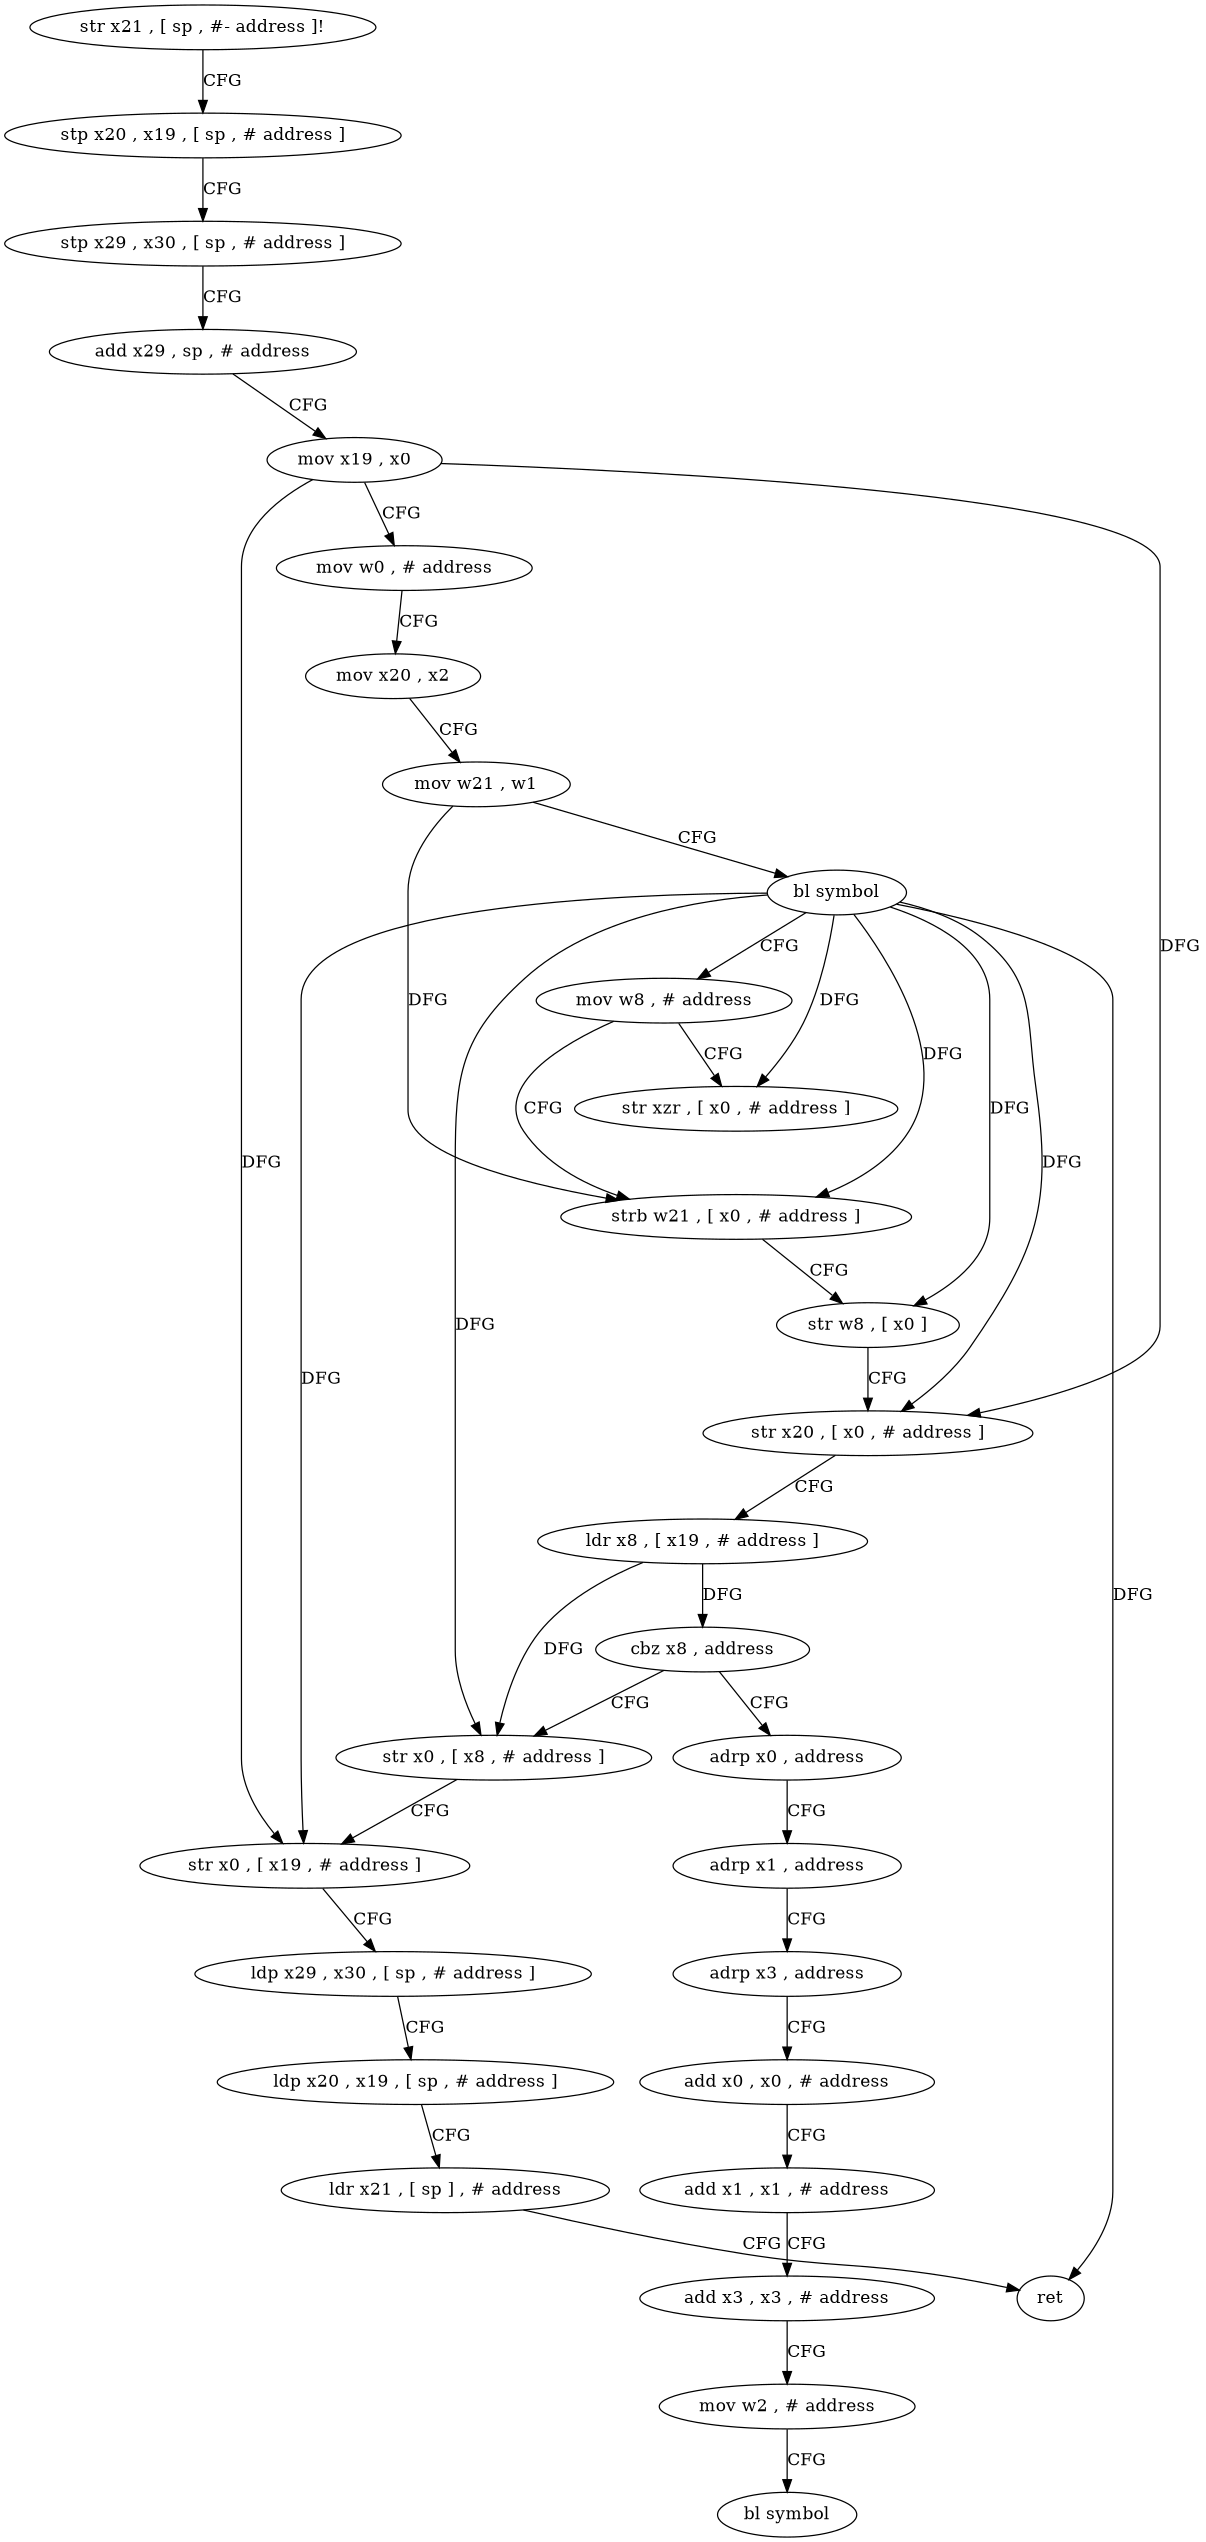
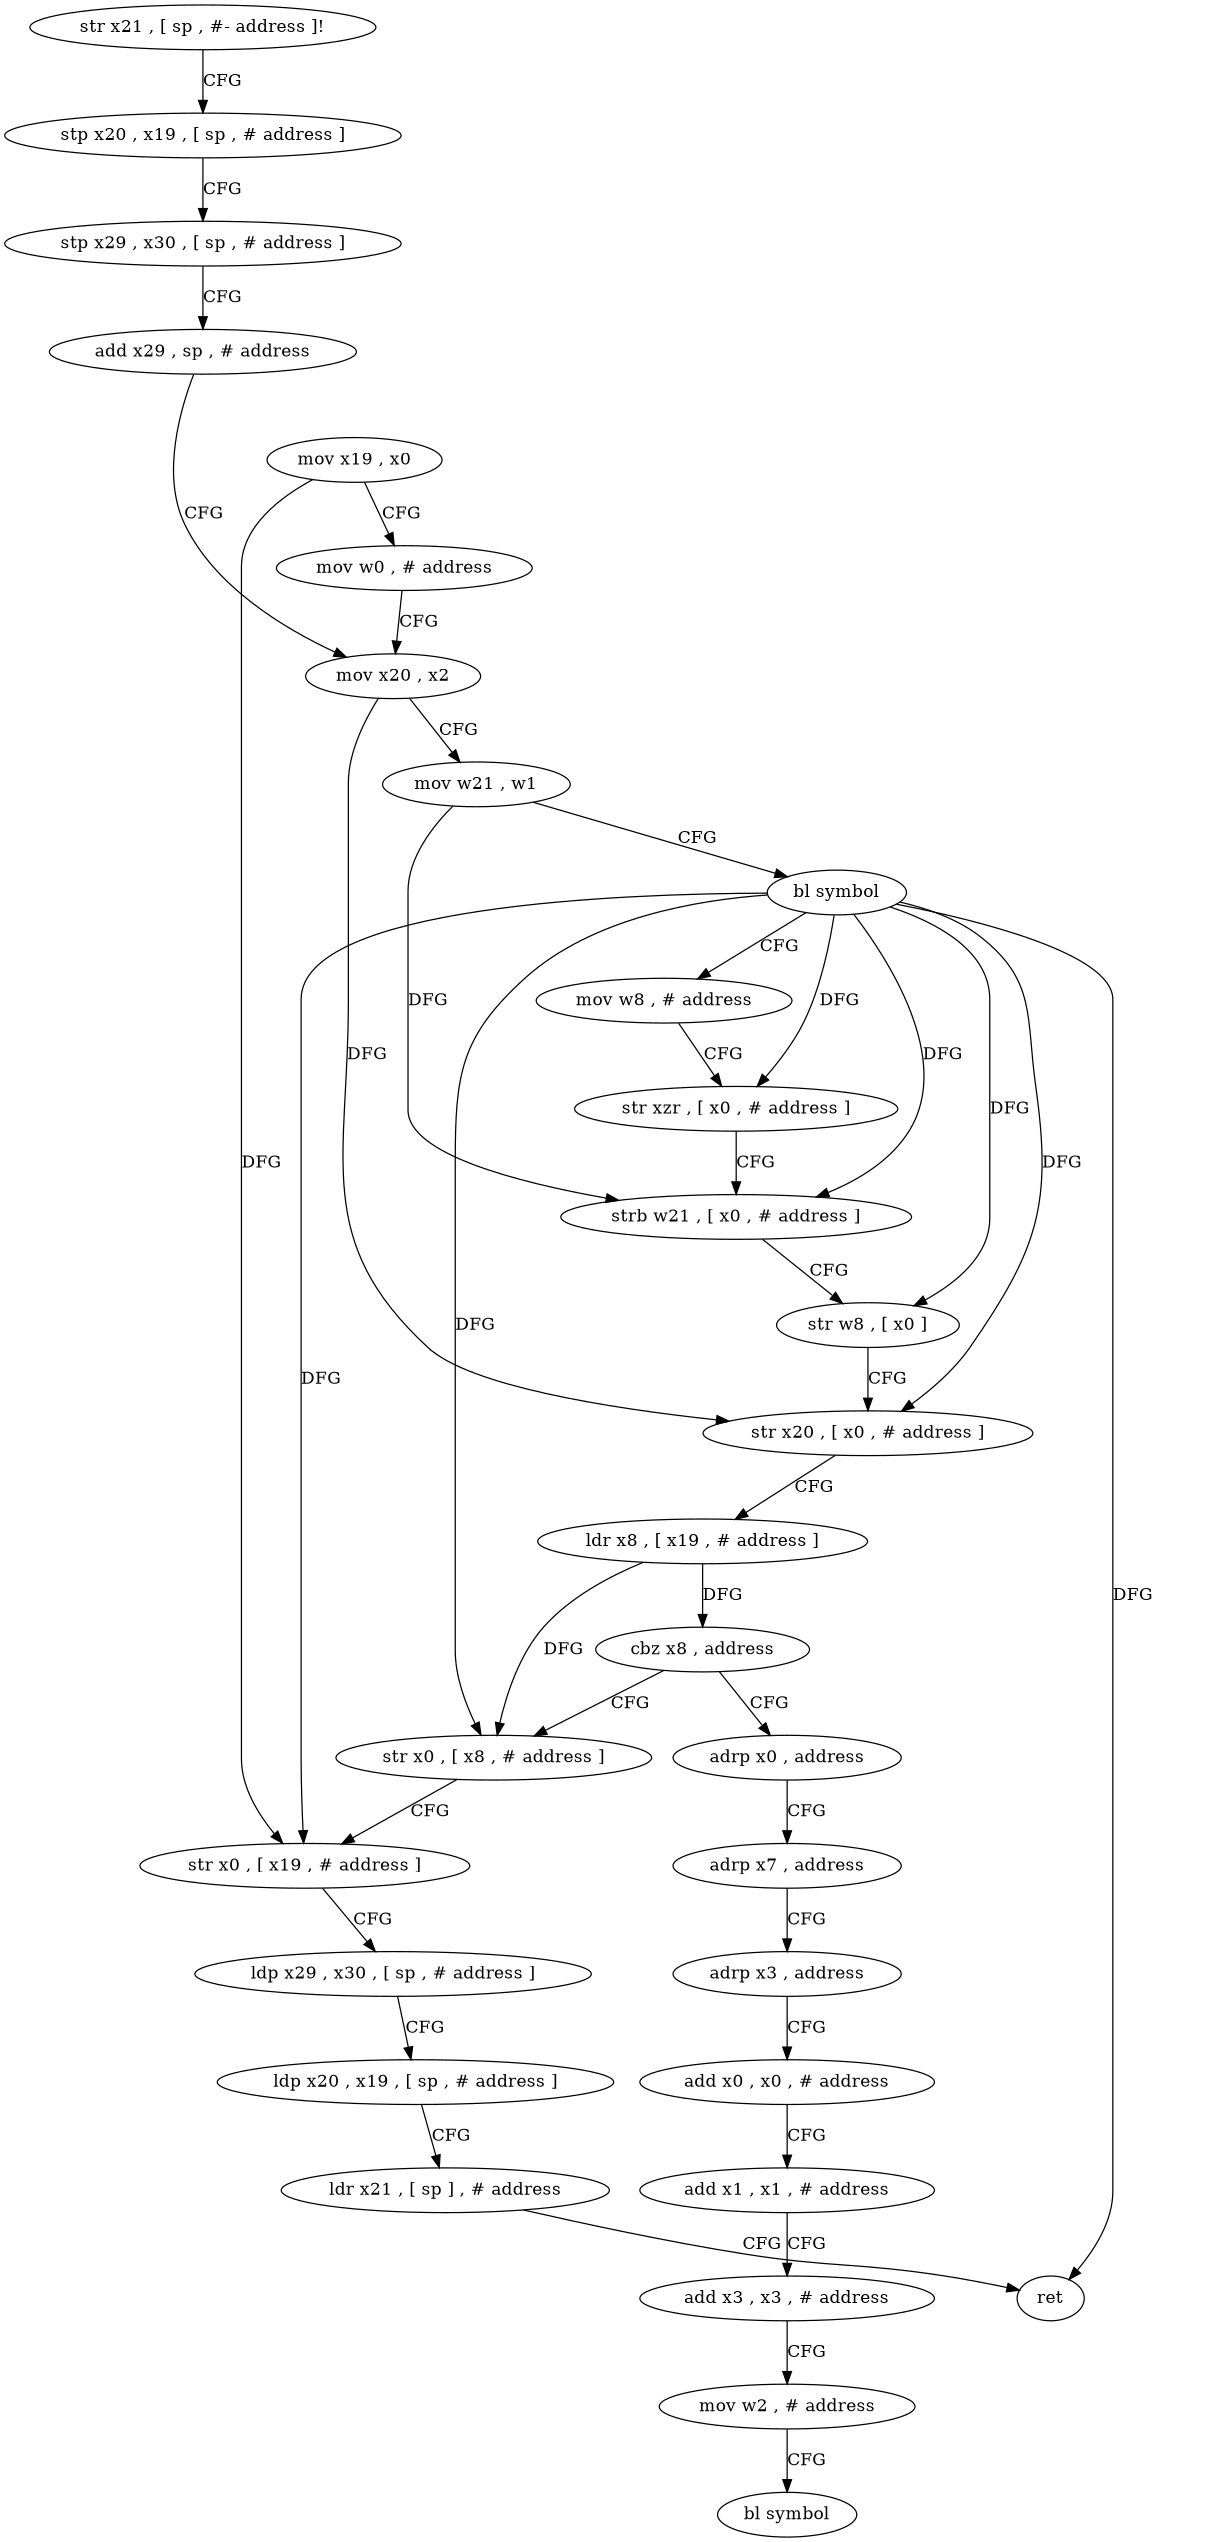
(274, 403) -> (196, 545)
(1160, 682) -> (344, 1183)
(517, 1110) -> (736, 1157)
(787, 1866) -> (787, 1866)
